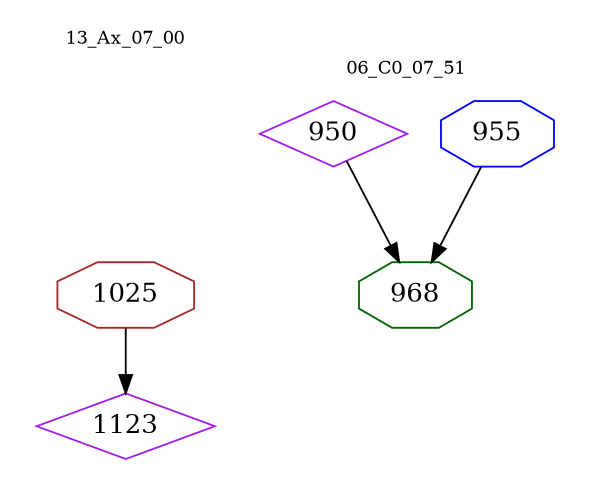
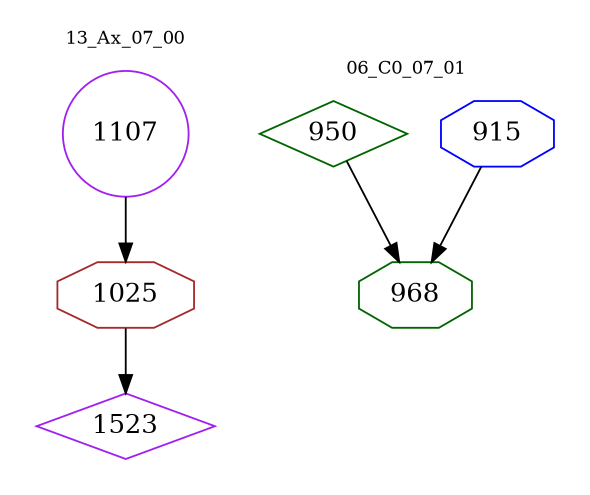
(406, 69) -> (406, 69)
none -> (126, 134)
(333, 134) -> (333, 134)
(497, 134) -> (497, 134)
(126, 426) -> (126, 426)
